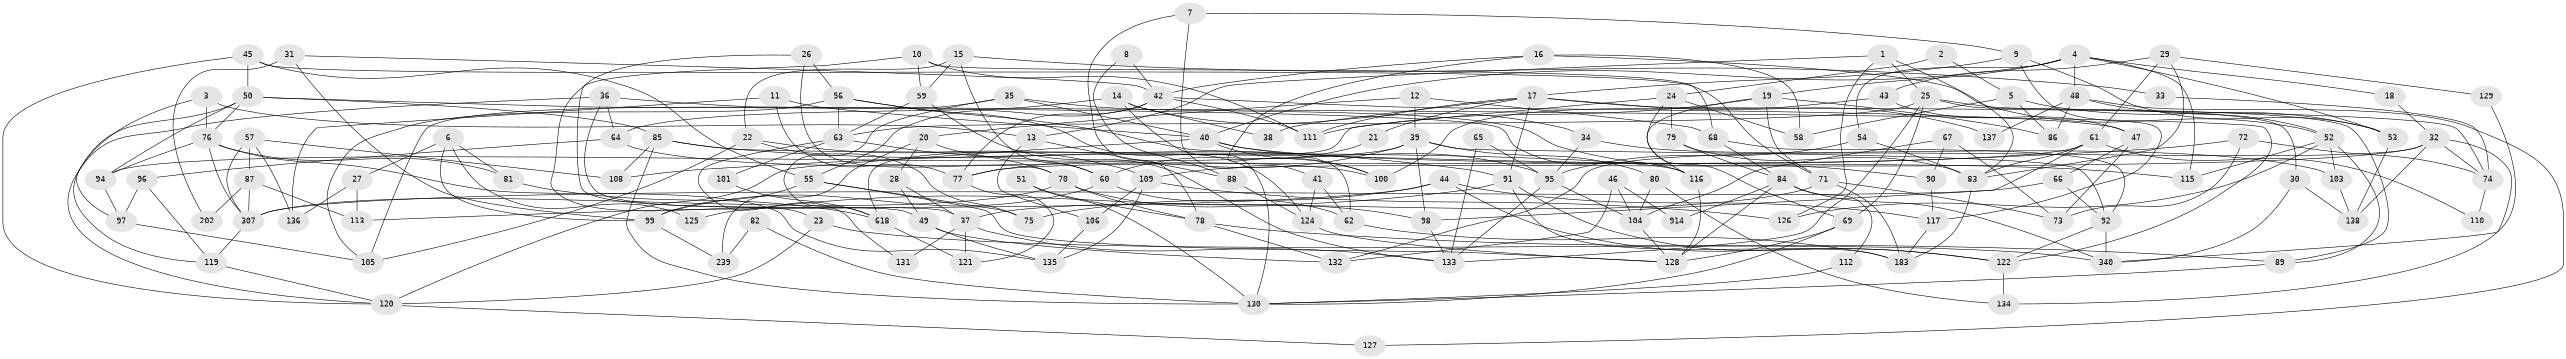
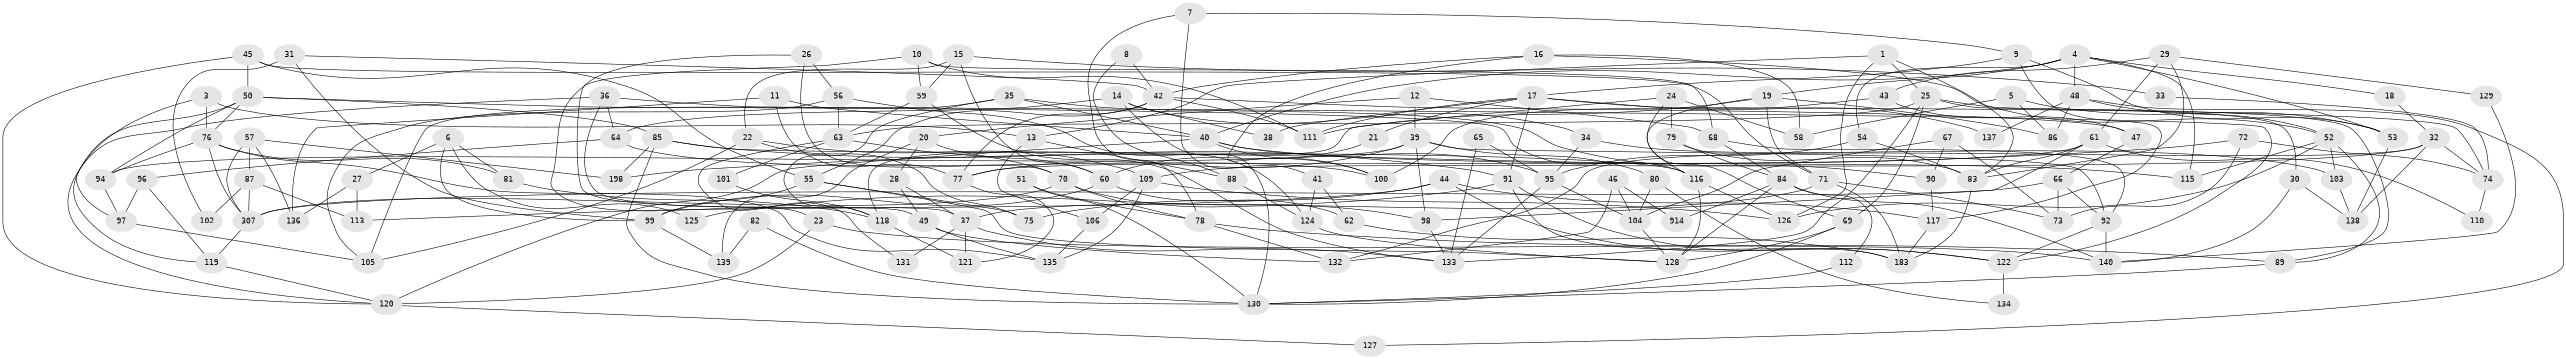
(1941, 55) -> none
(1132, 138) -> none
(616, 180) -> (616, 180)
(2097, 180) -> (2058, 201)
none -> (1756, 208)
(207, 221) -> (207, 221)
(882, 221) -> (882, 221)
(723, 263) -> (723, 263)
(2106, 263) -> (2106, 263)
(2330, 285) -> none
